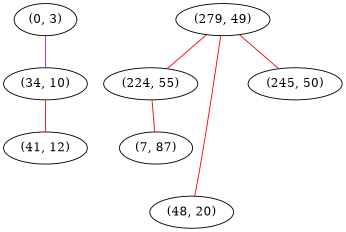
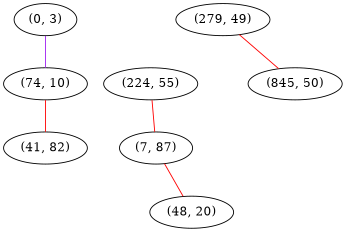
(187, 52) -> none
(45, 84) -> (45, 84)
(295, 84) -> (295, 84)
(208, 116) -> (174, 180)
(45, 148) -> (45, 148)
